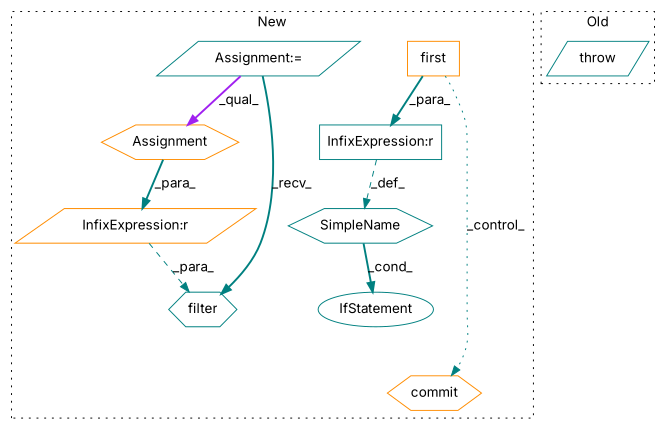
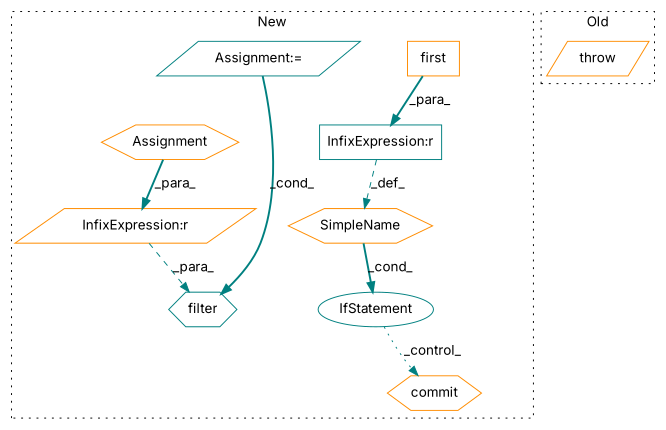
(598, 59) -> (598, 59)
(218, 97) -> none
(292, 184) -> (292, 184)
(467, 221) -> (397, 348)
(360, 226) -> (360, 226)
